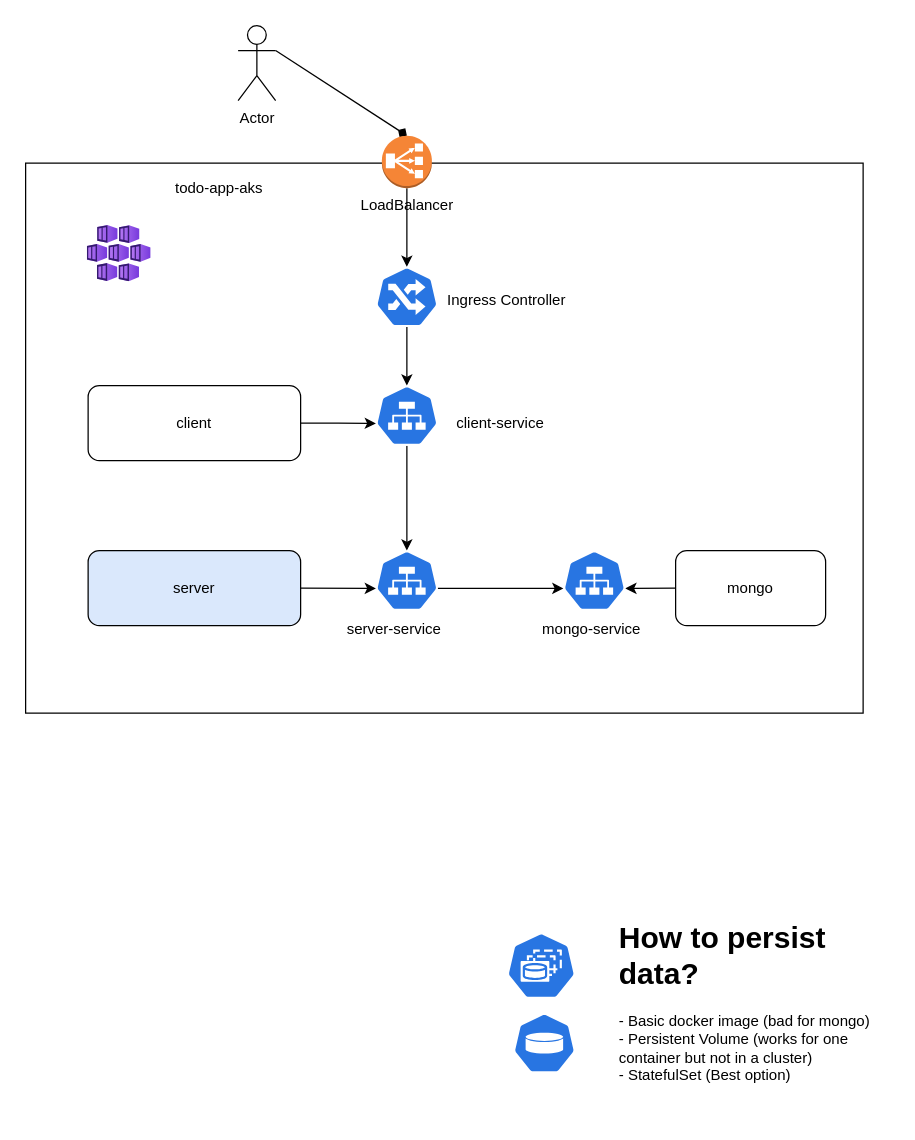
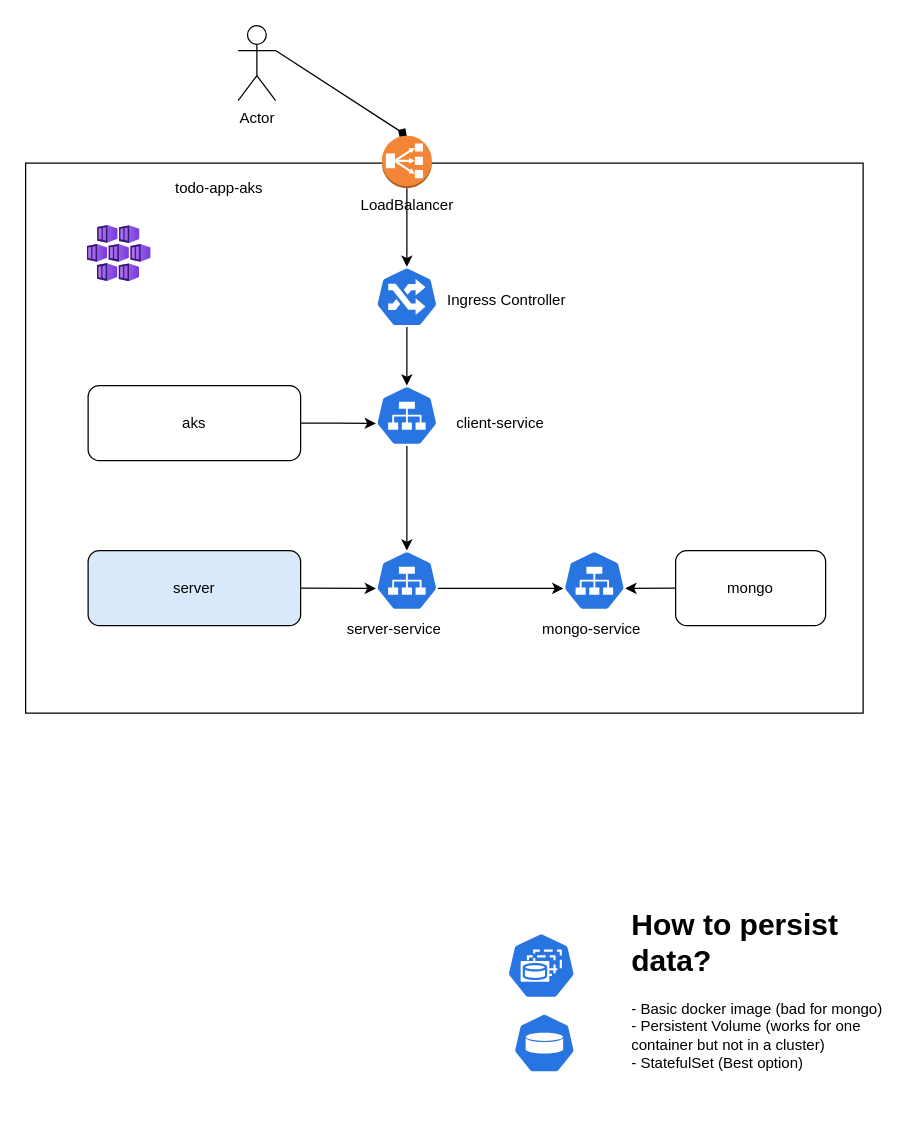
(194, 423) -> (194, 423)
(751, 1013) -> (763, 1001)
